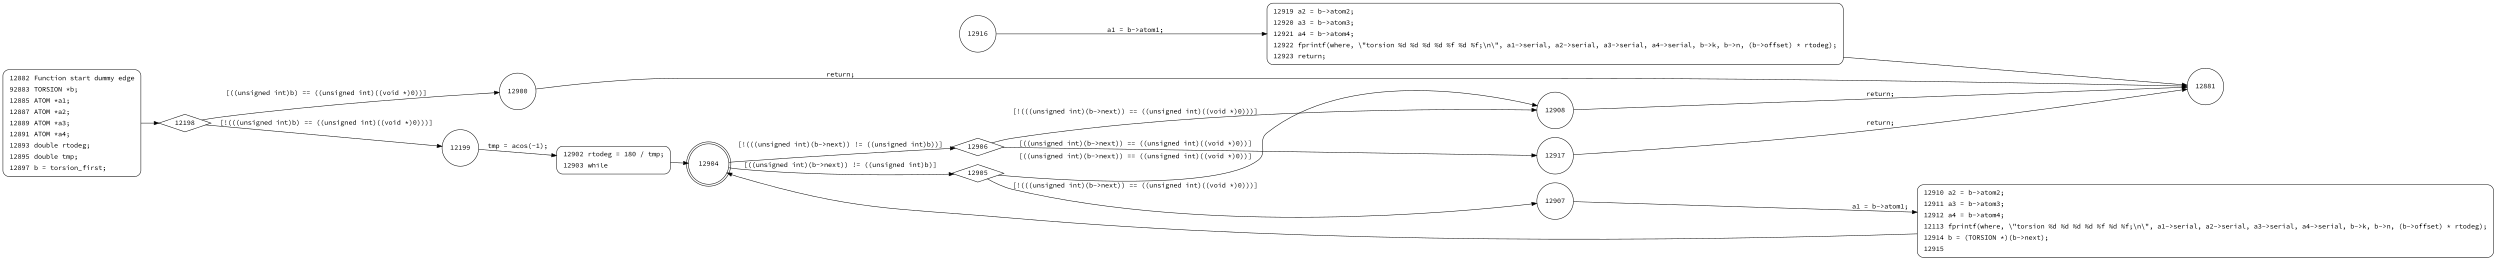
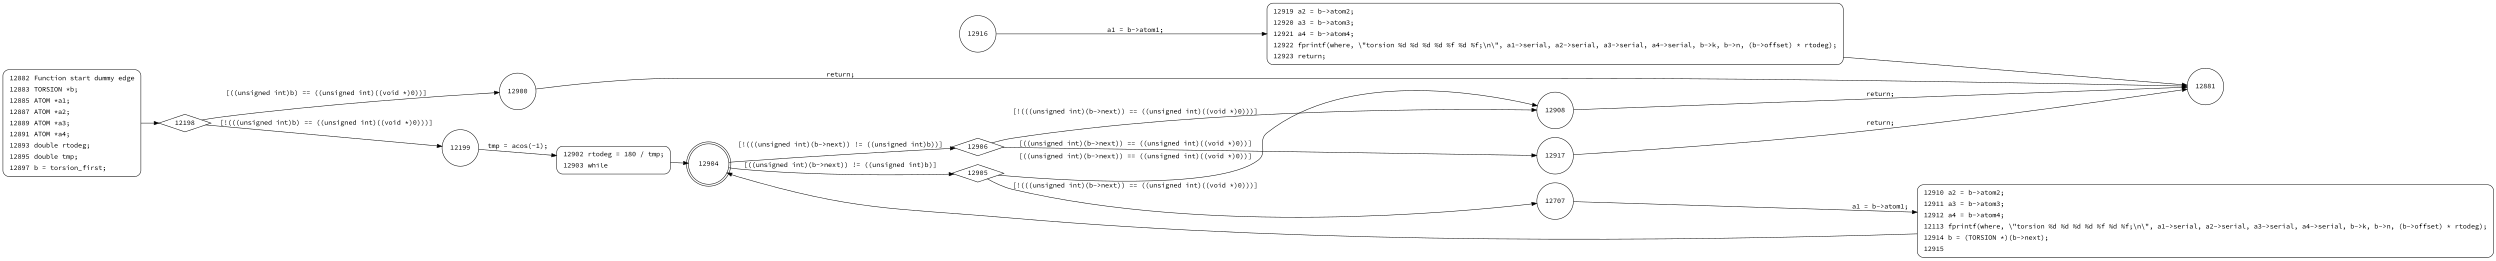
(20, 89) -> (20, 89)
(1555, 201) -> (1555, 201)
